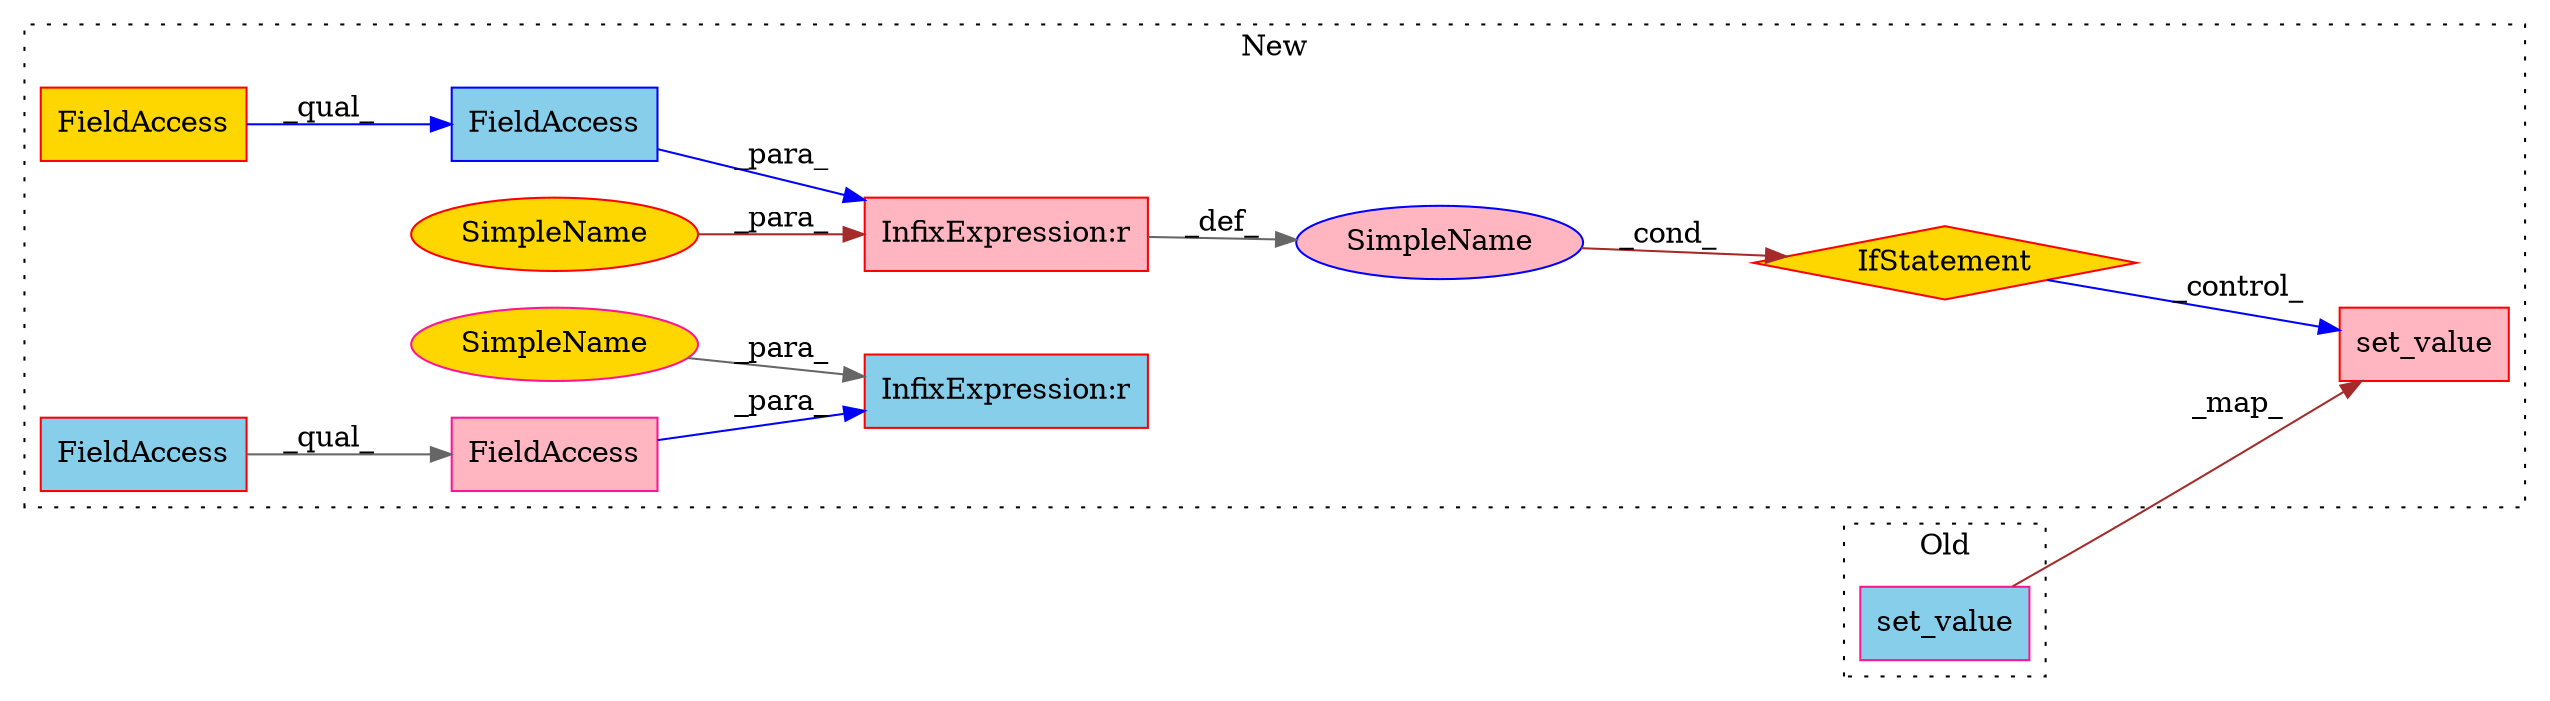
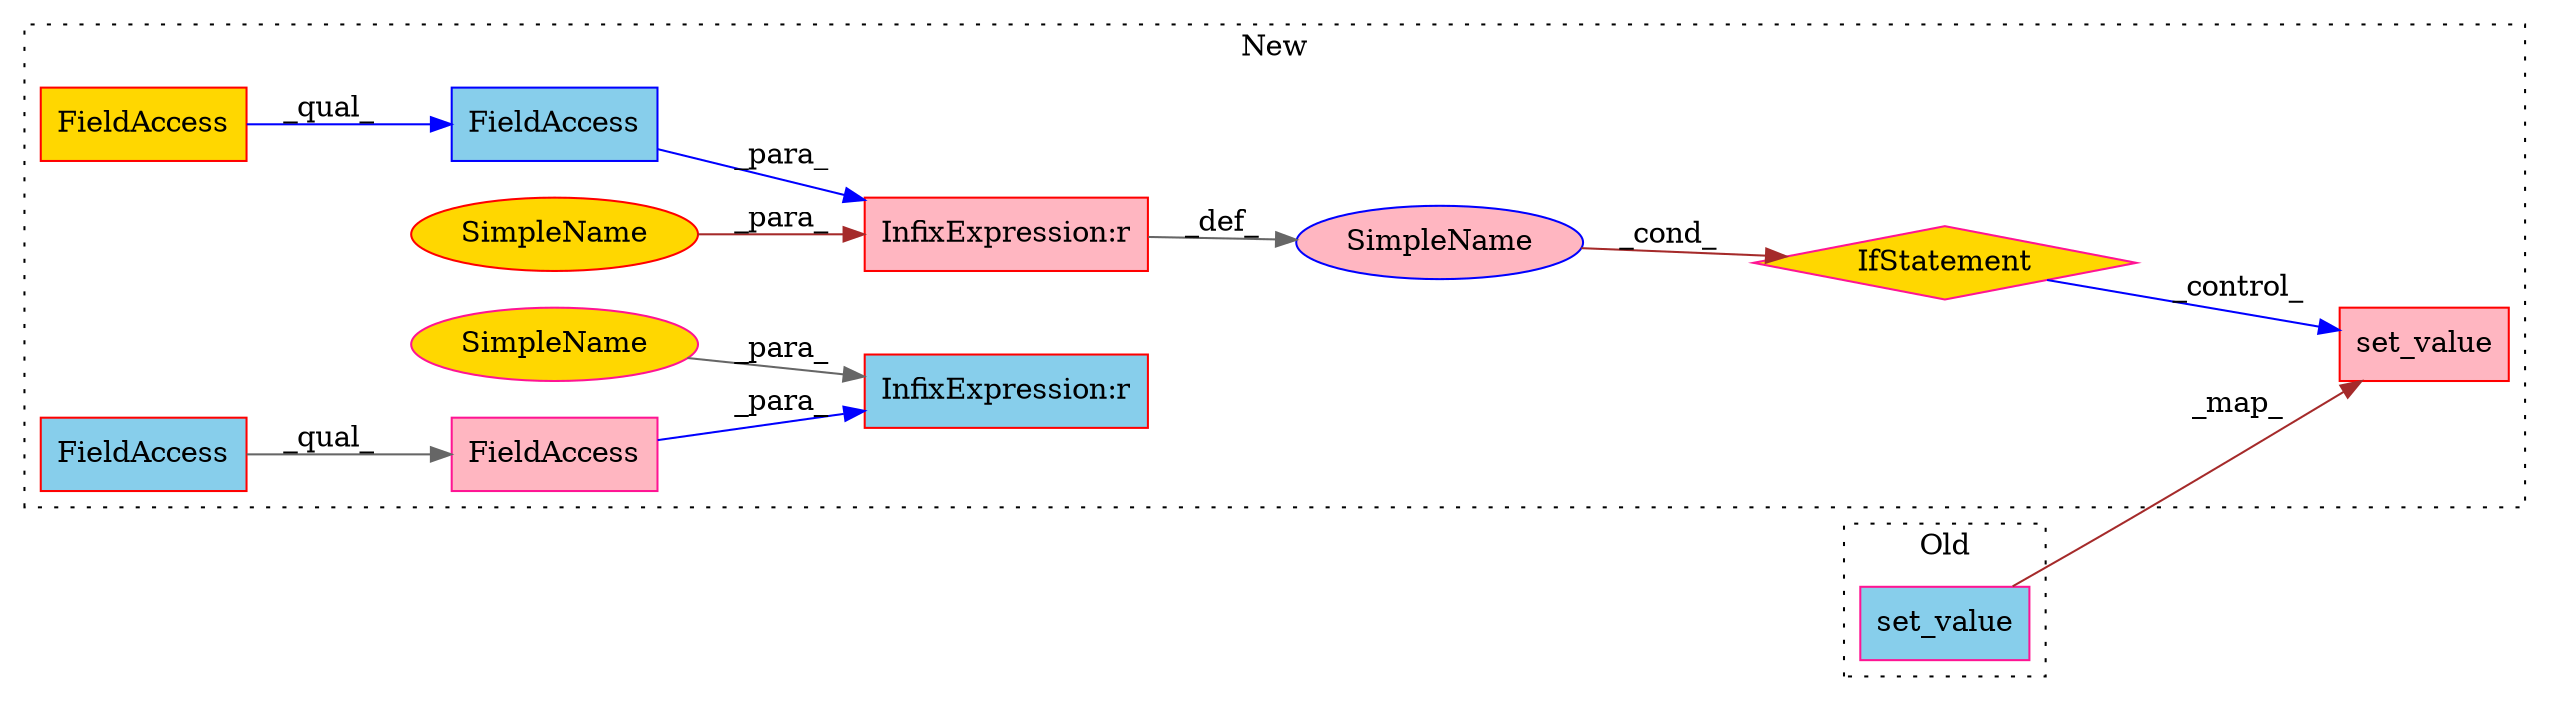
(1945, 263) -> (1945, 263)
